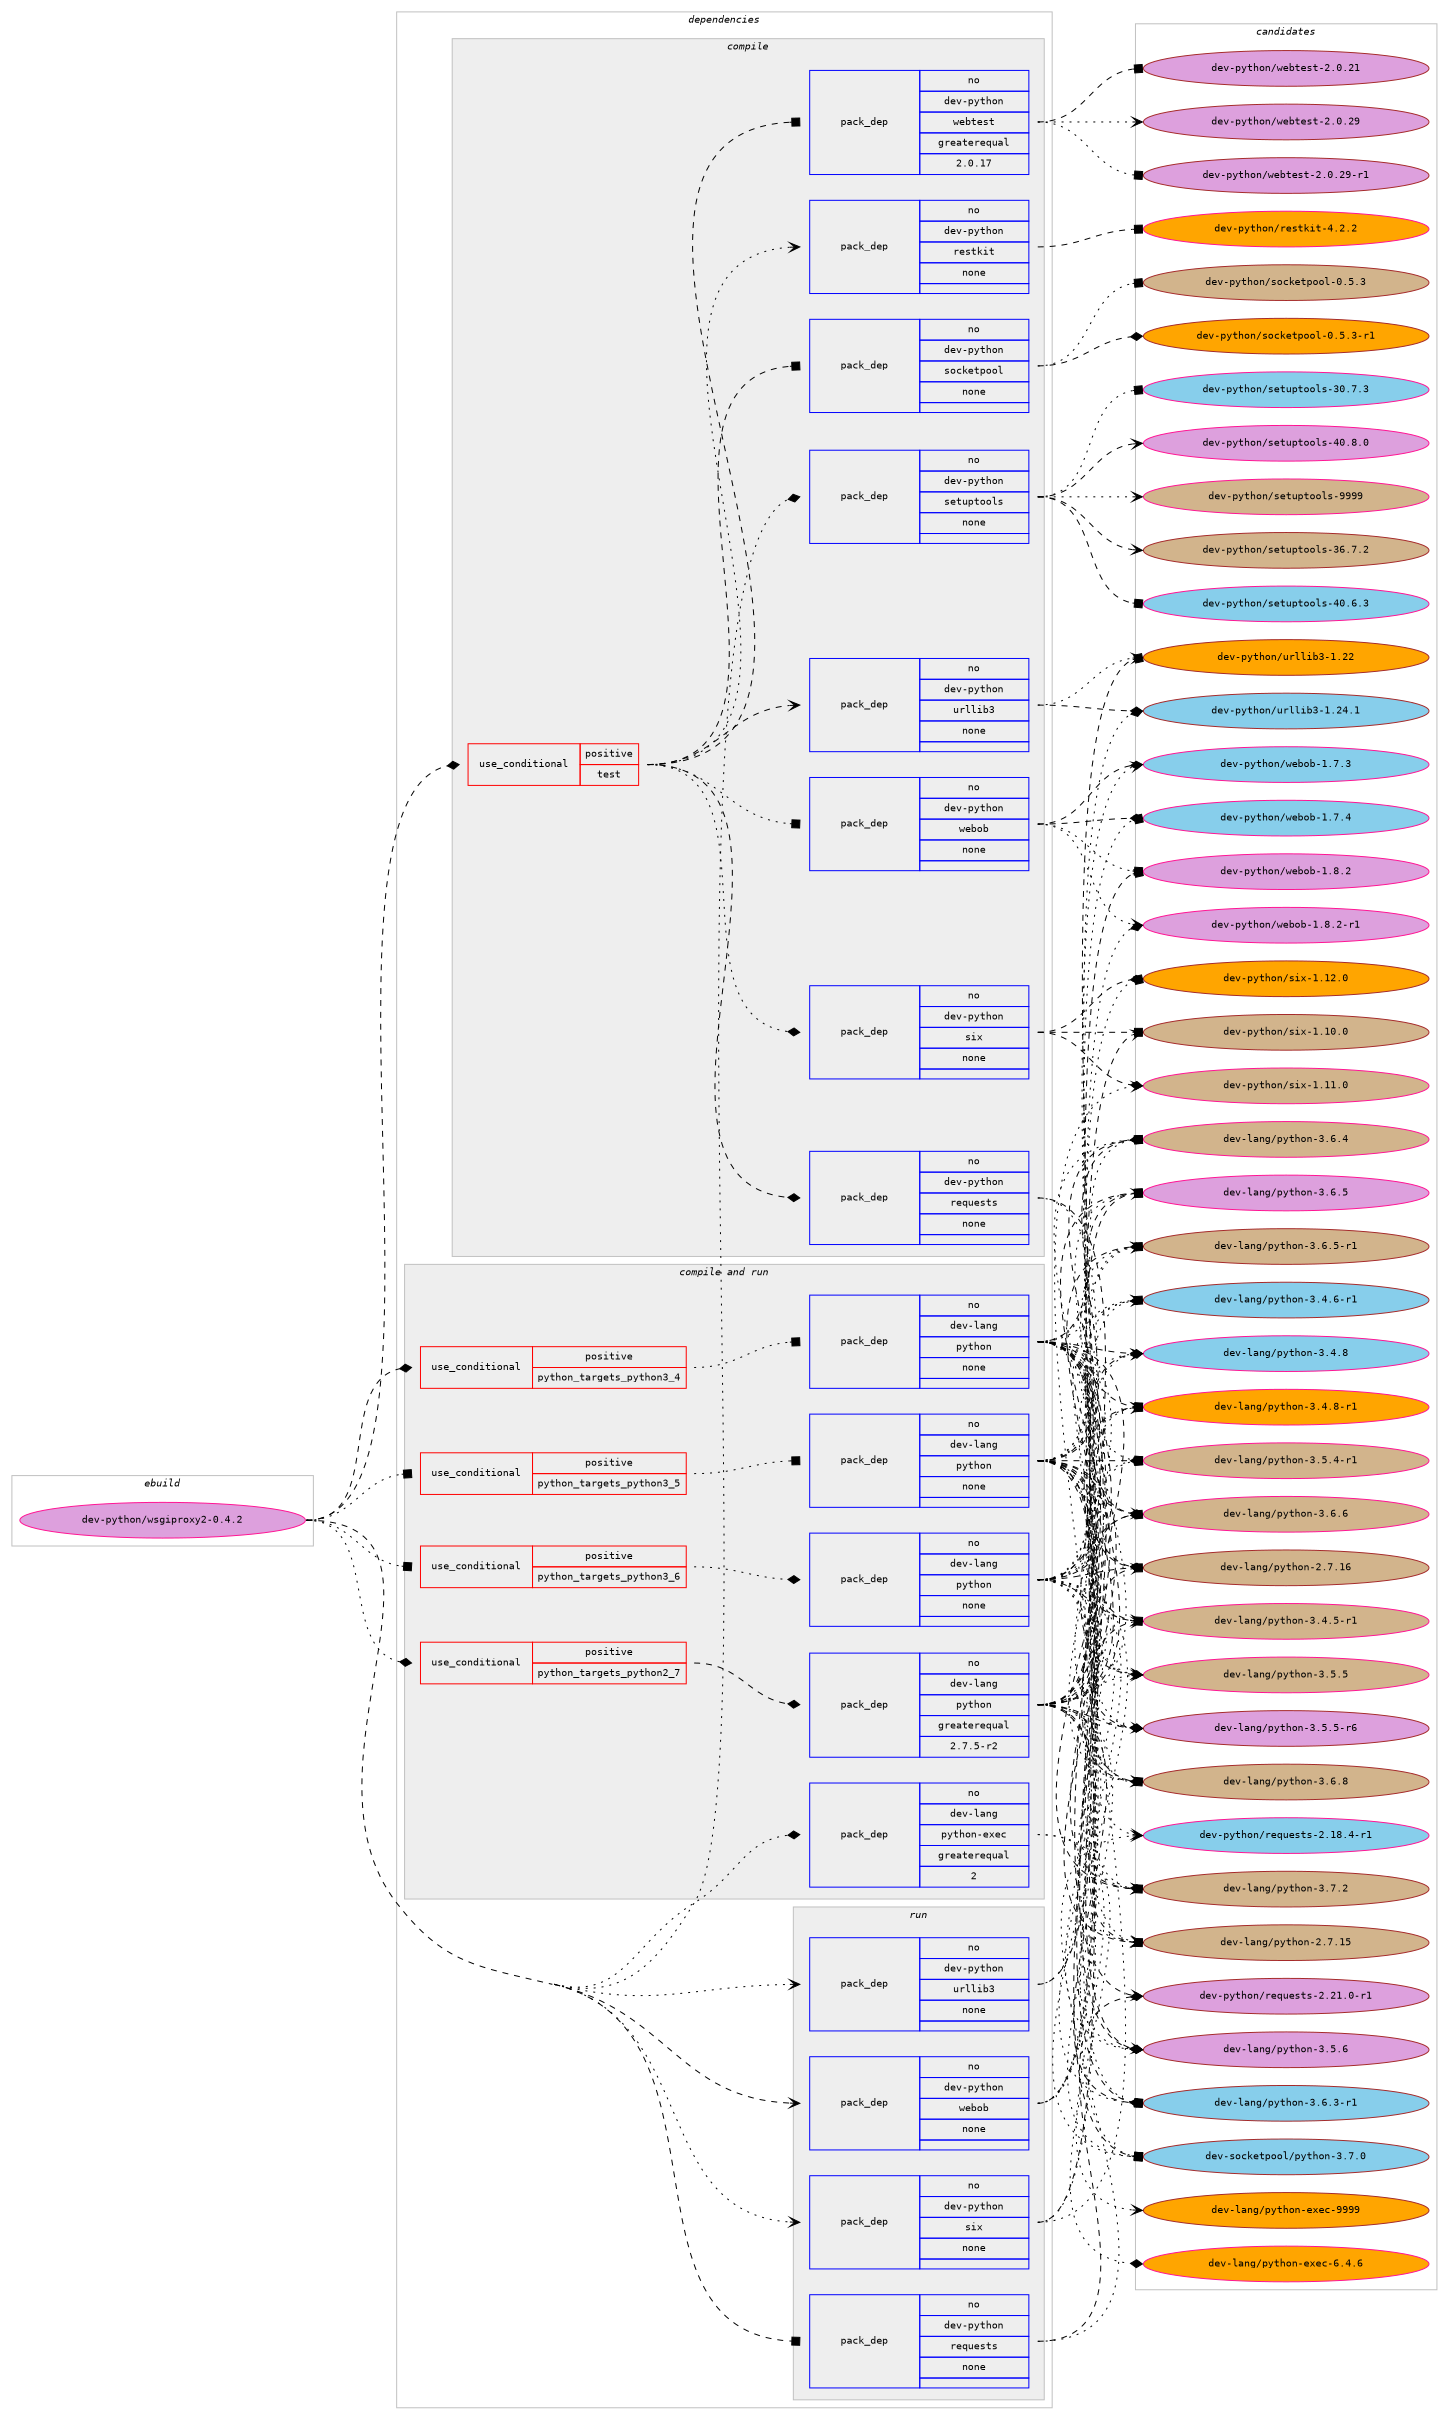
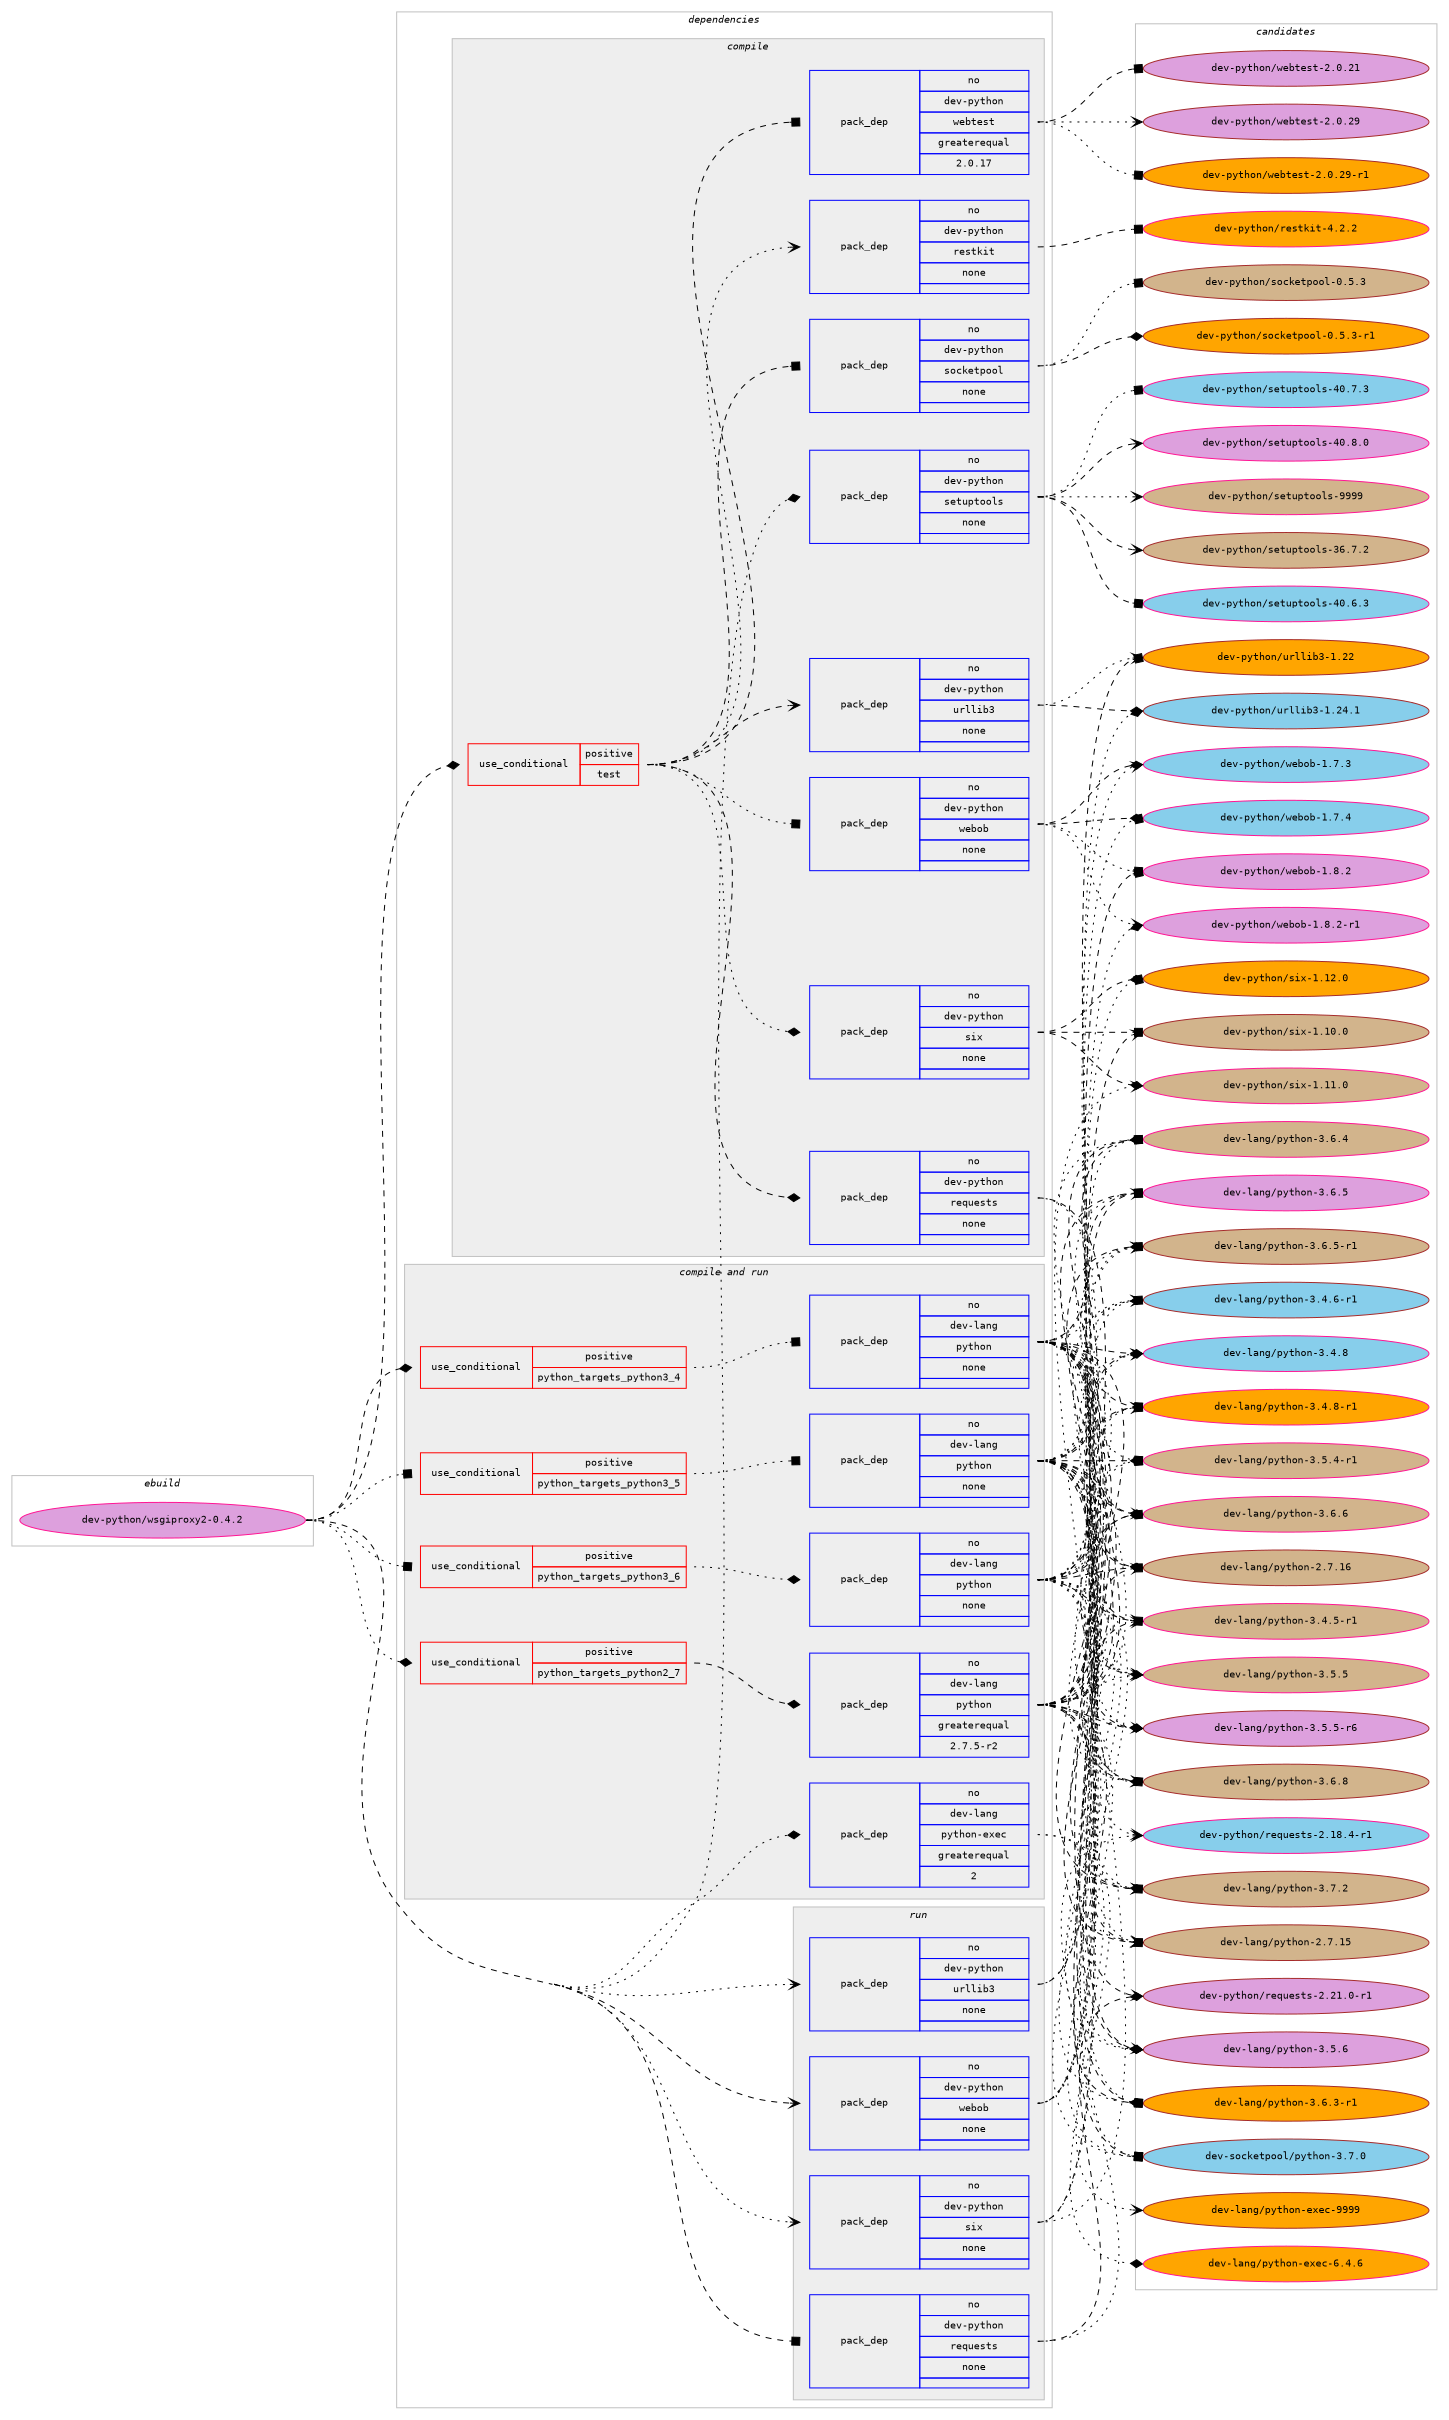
(1286, 176) -> (1286, 176)
(1286, 390) -> (1286, 390)
(1286, 2103) -> (1286, 2103)
